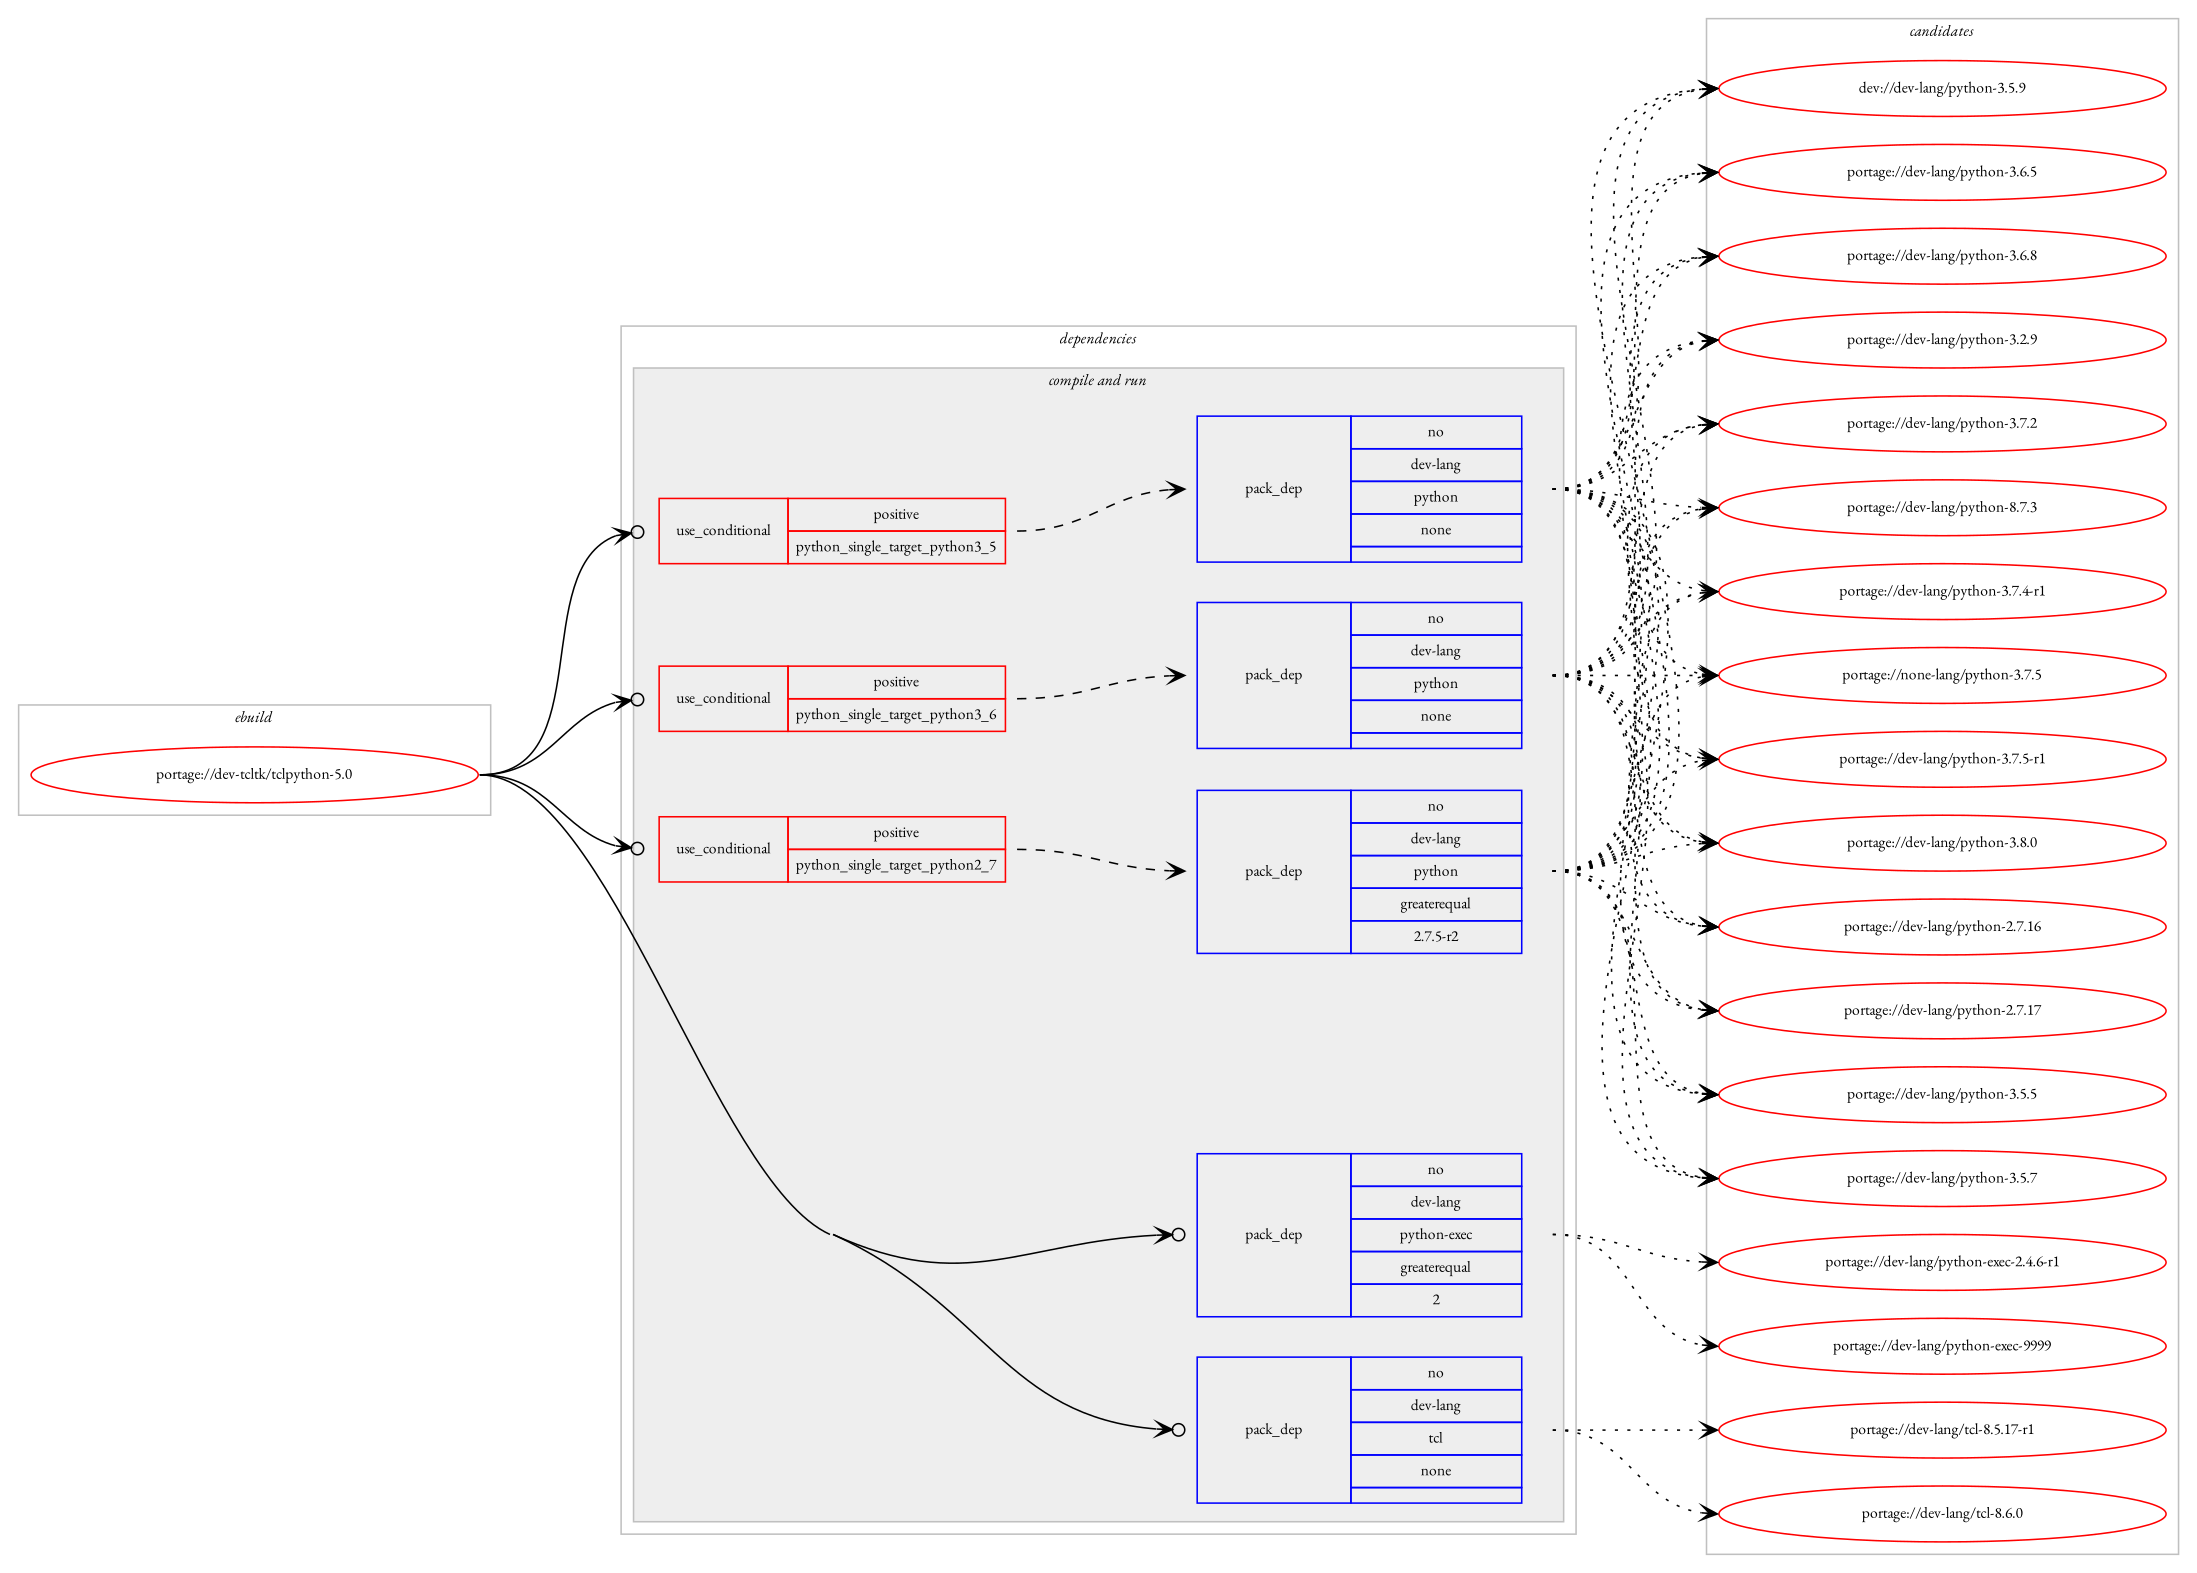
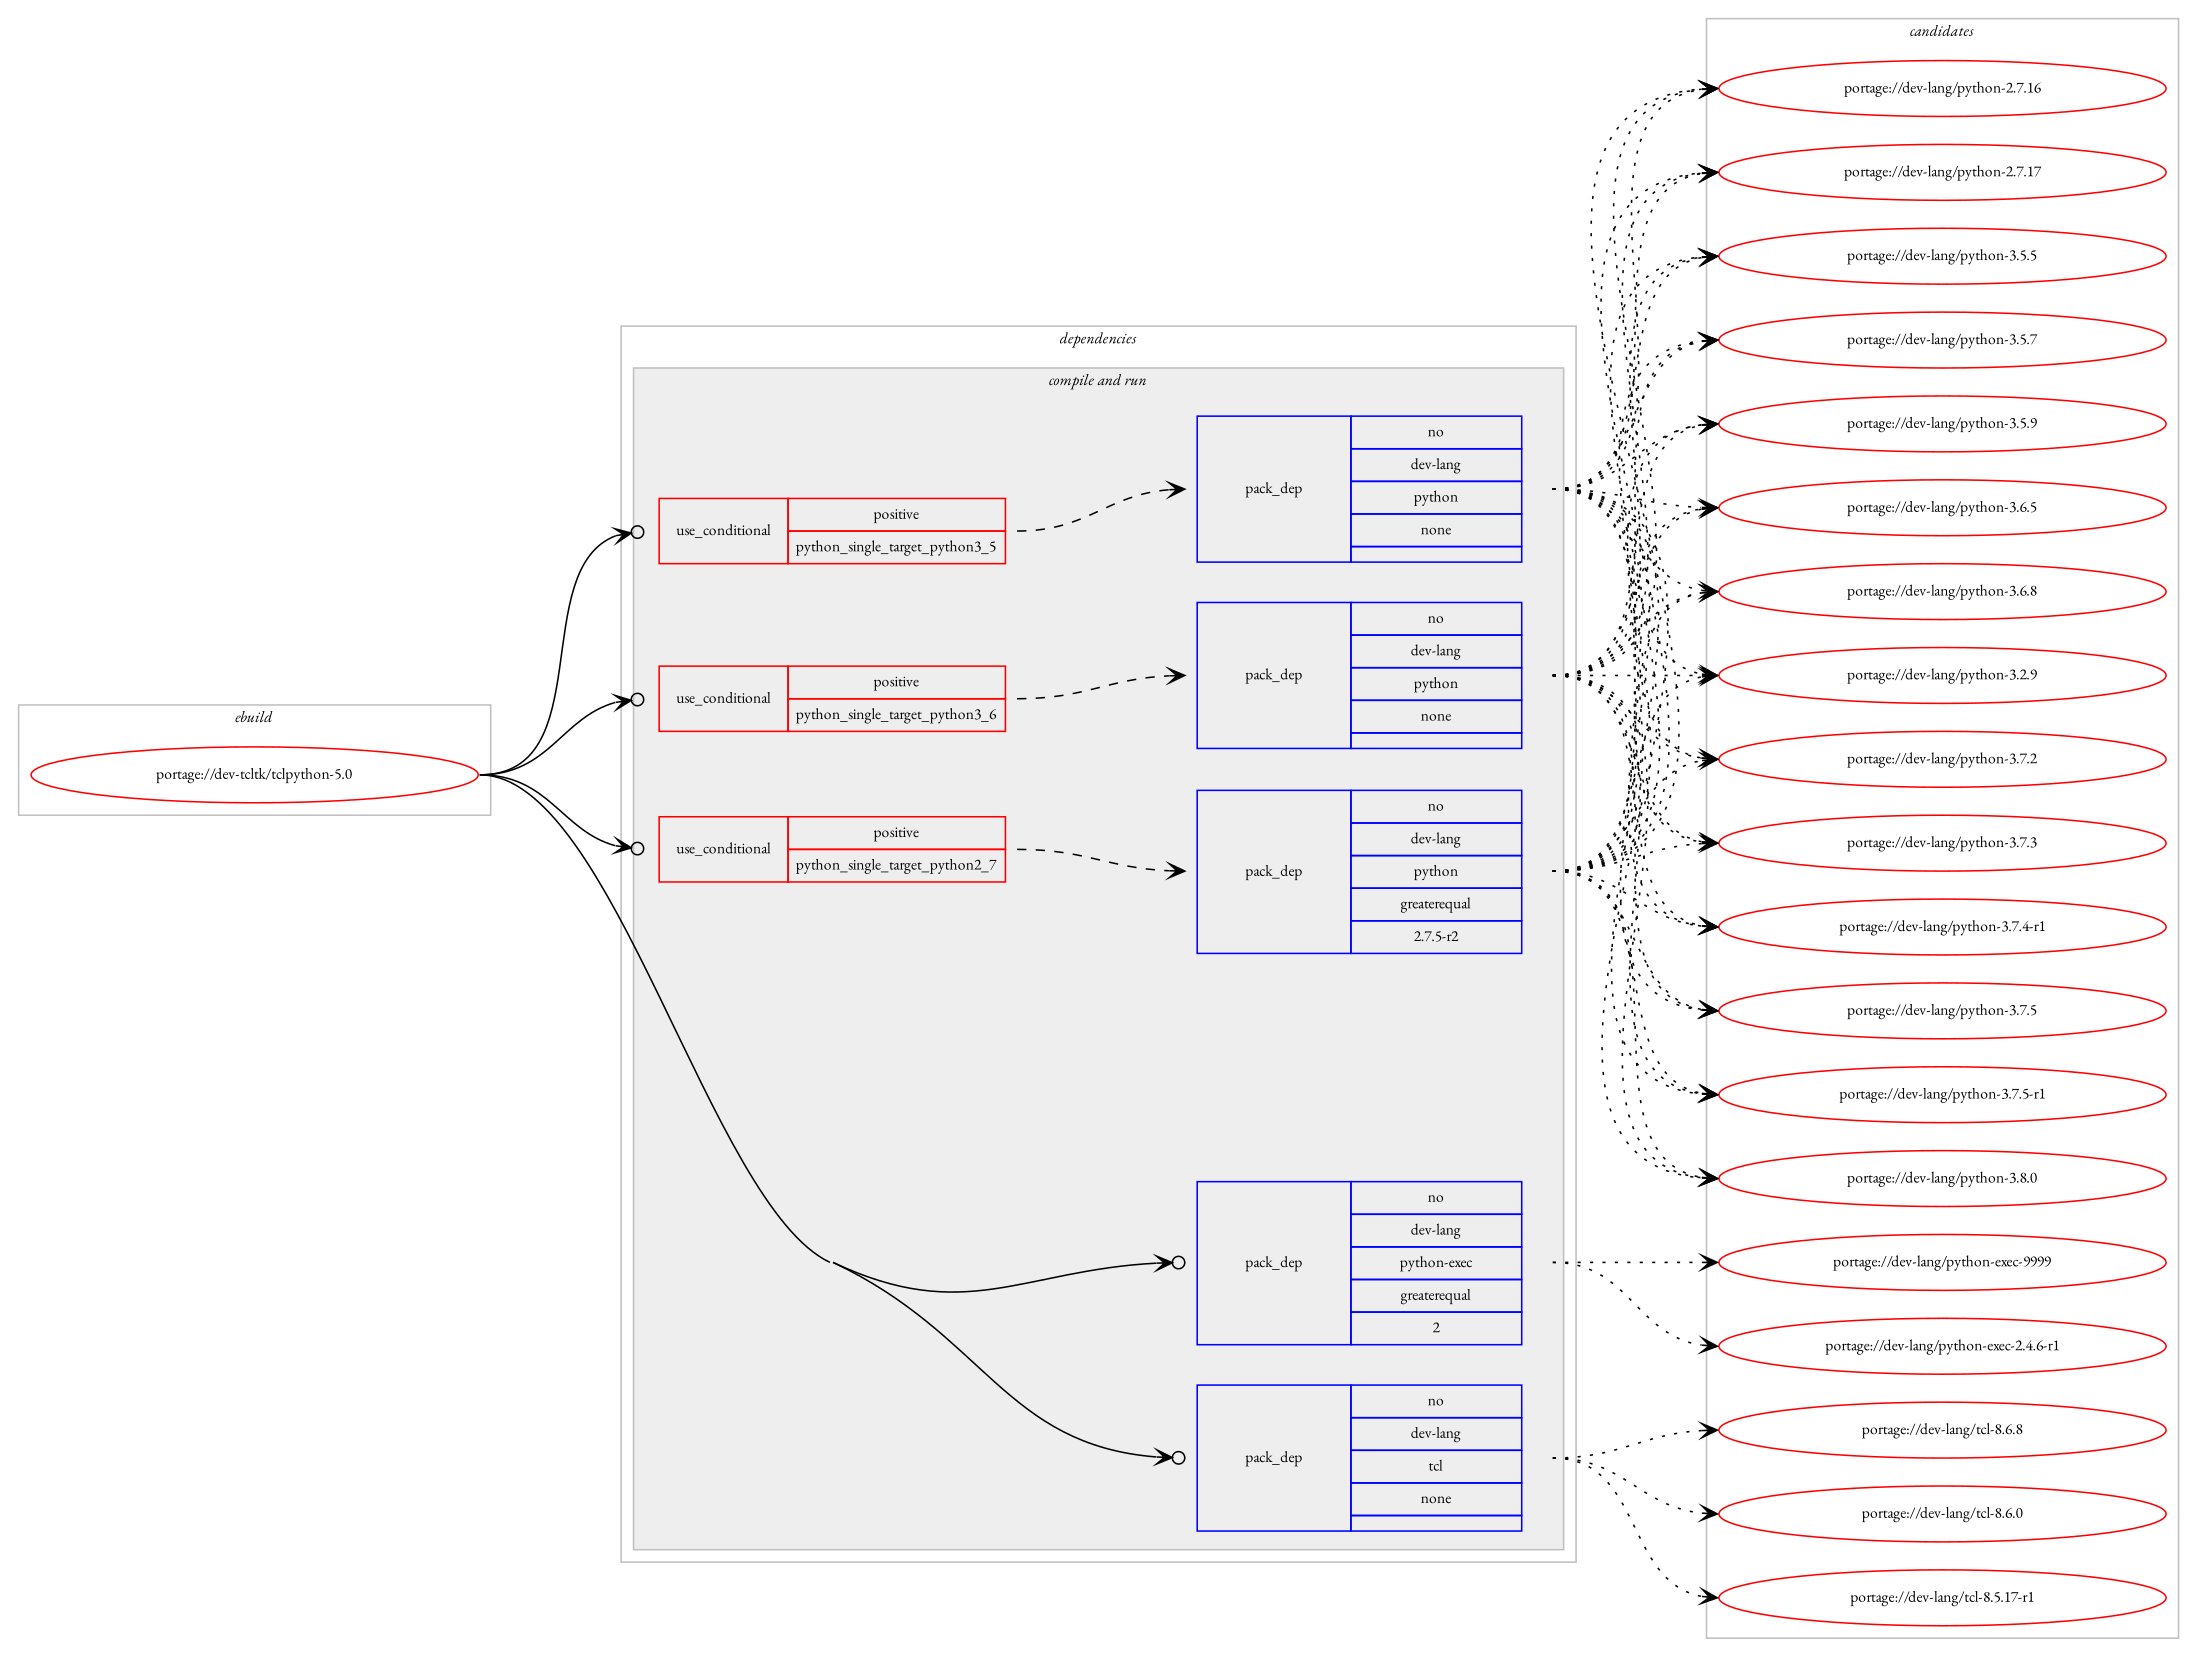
(1943, 89) -> (1943, 424)
(1943, 508) -> (1943, 843)
(1943, 675) -> (1943, 1011)
none -> (1943, 1430)
